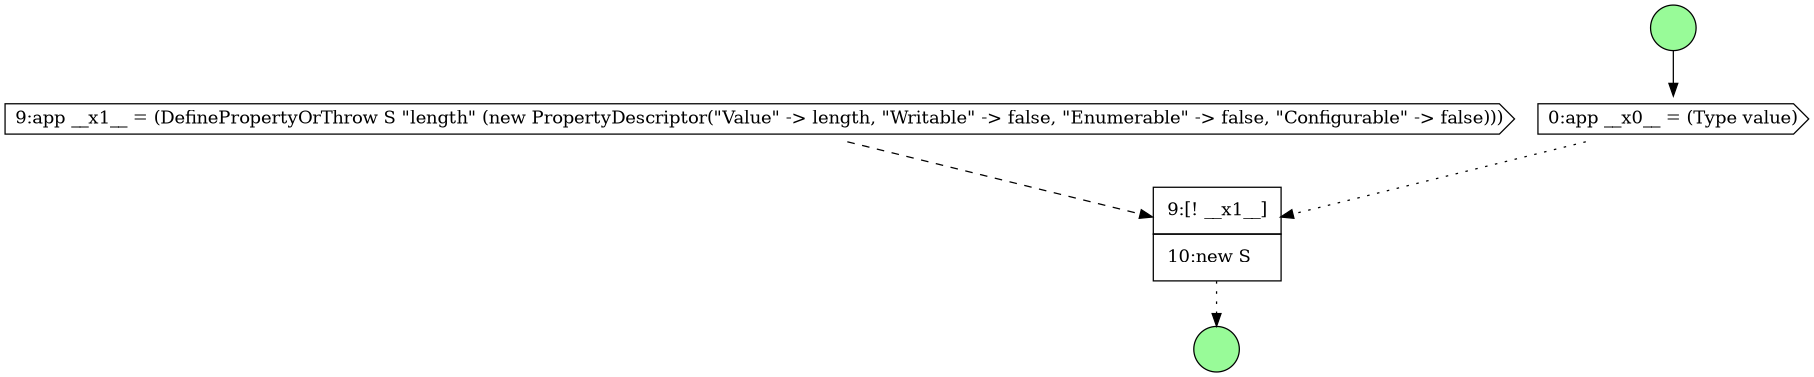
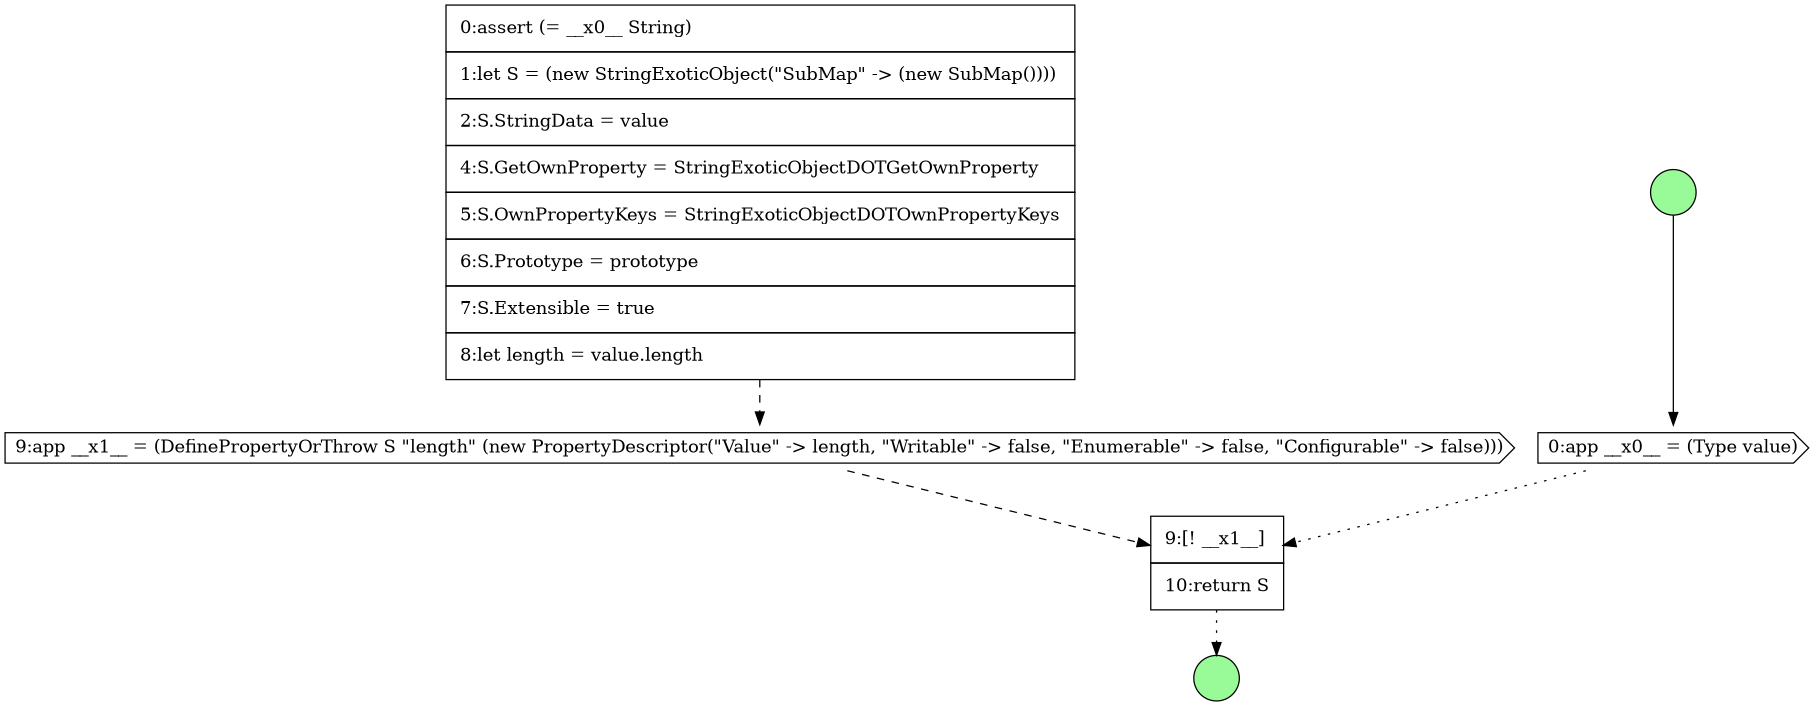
none -> (760, 192)
(1210, 257) -> (1217, 586)
